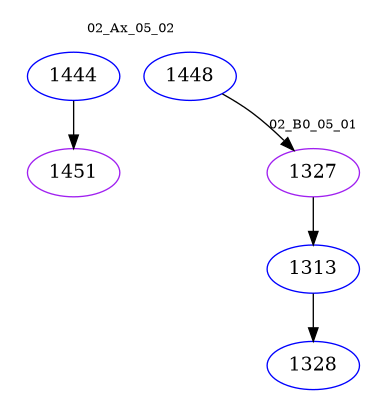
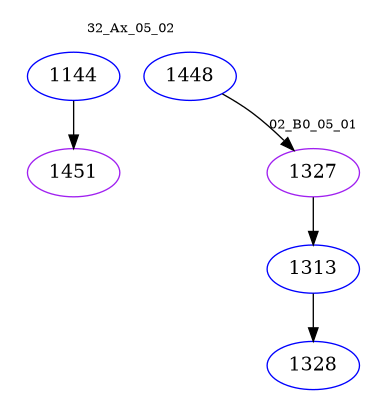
(131, 29) -> (131, 29)
(74, 76) -> (74, 76)
